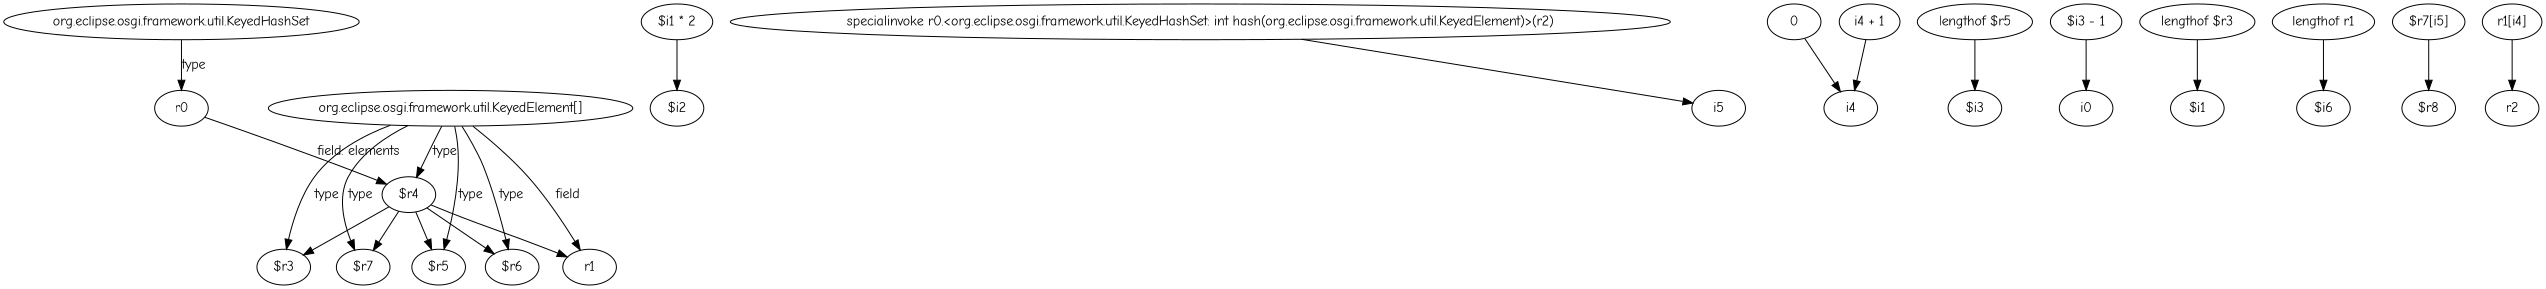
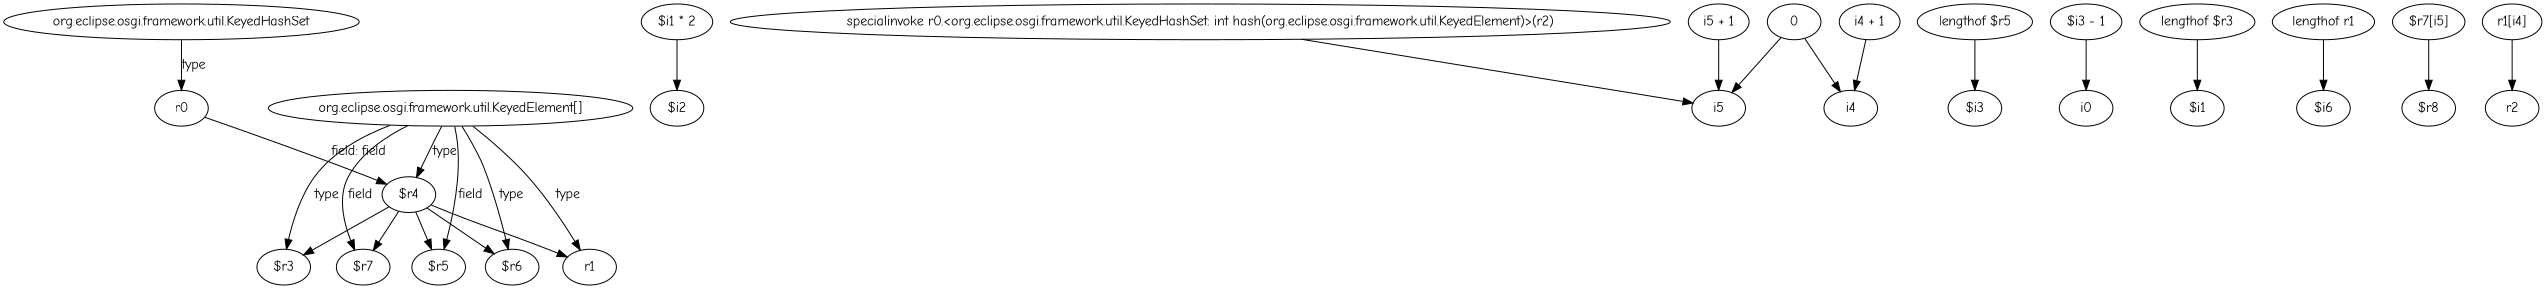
none -> (1719, 22)
none -> (1760, 61)
(359, 151) -> (359, 151)
(361, 195) -> (361, 195)
(471, 195) -> (471, 195)
(568, 195) -> (568, 195)
